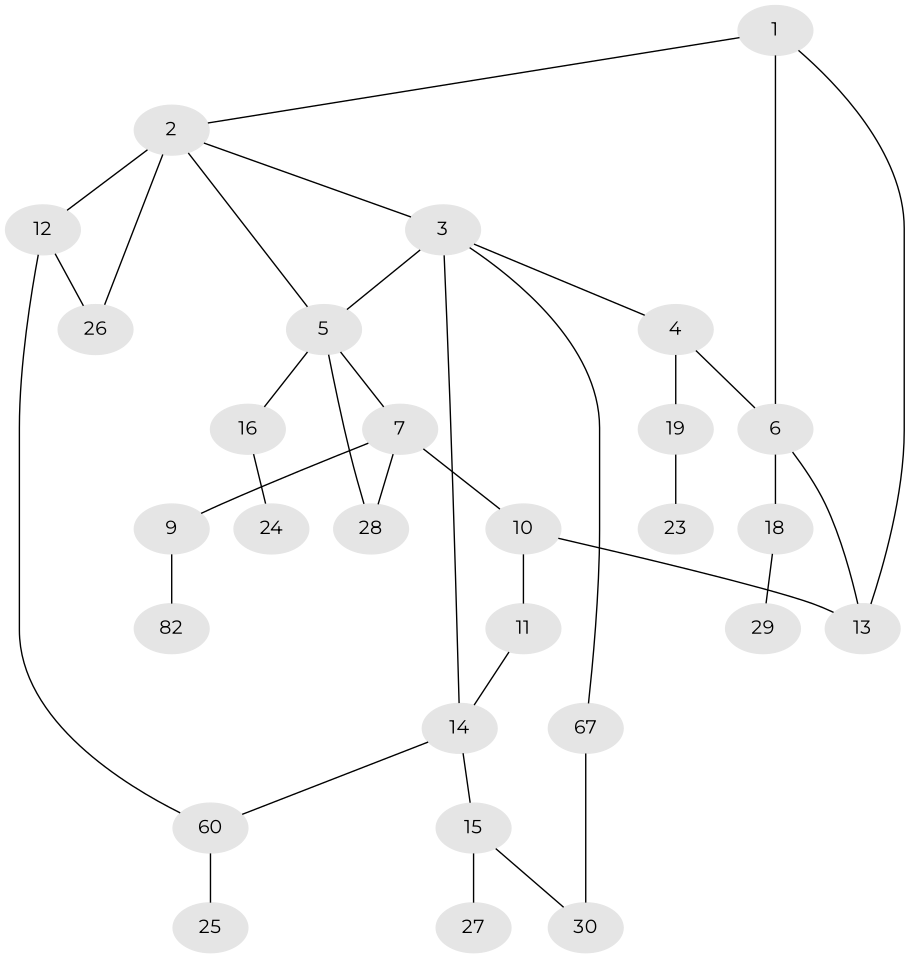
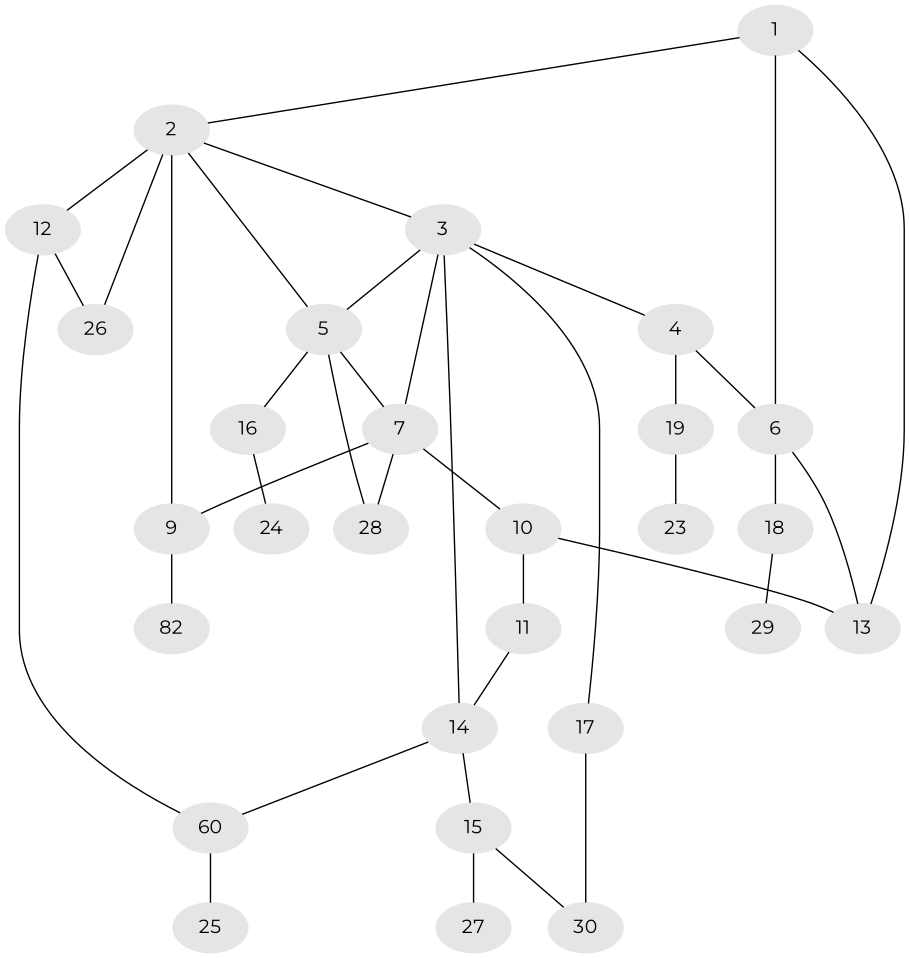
none -> (172, 329)
none -> (422, 329)
(586, 728) -> (586, 728)
